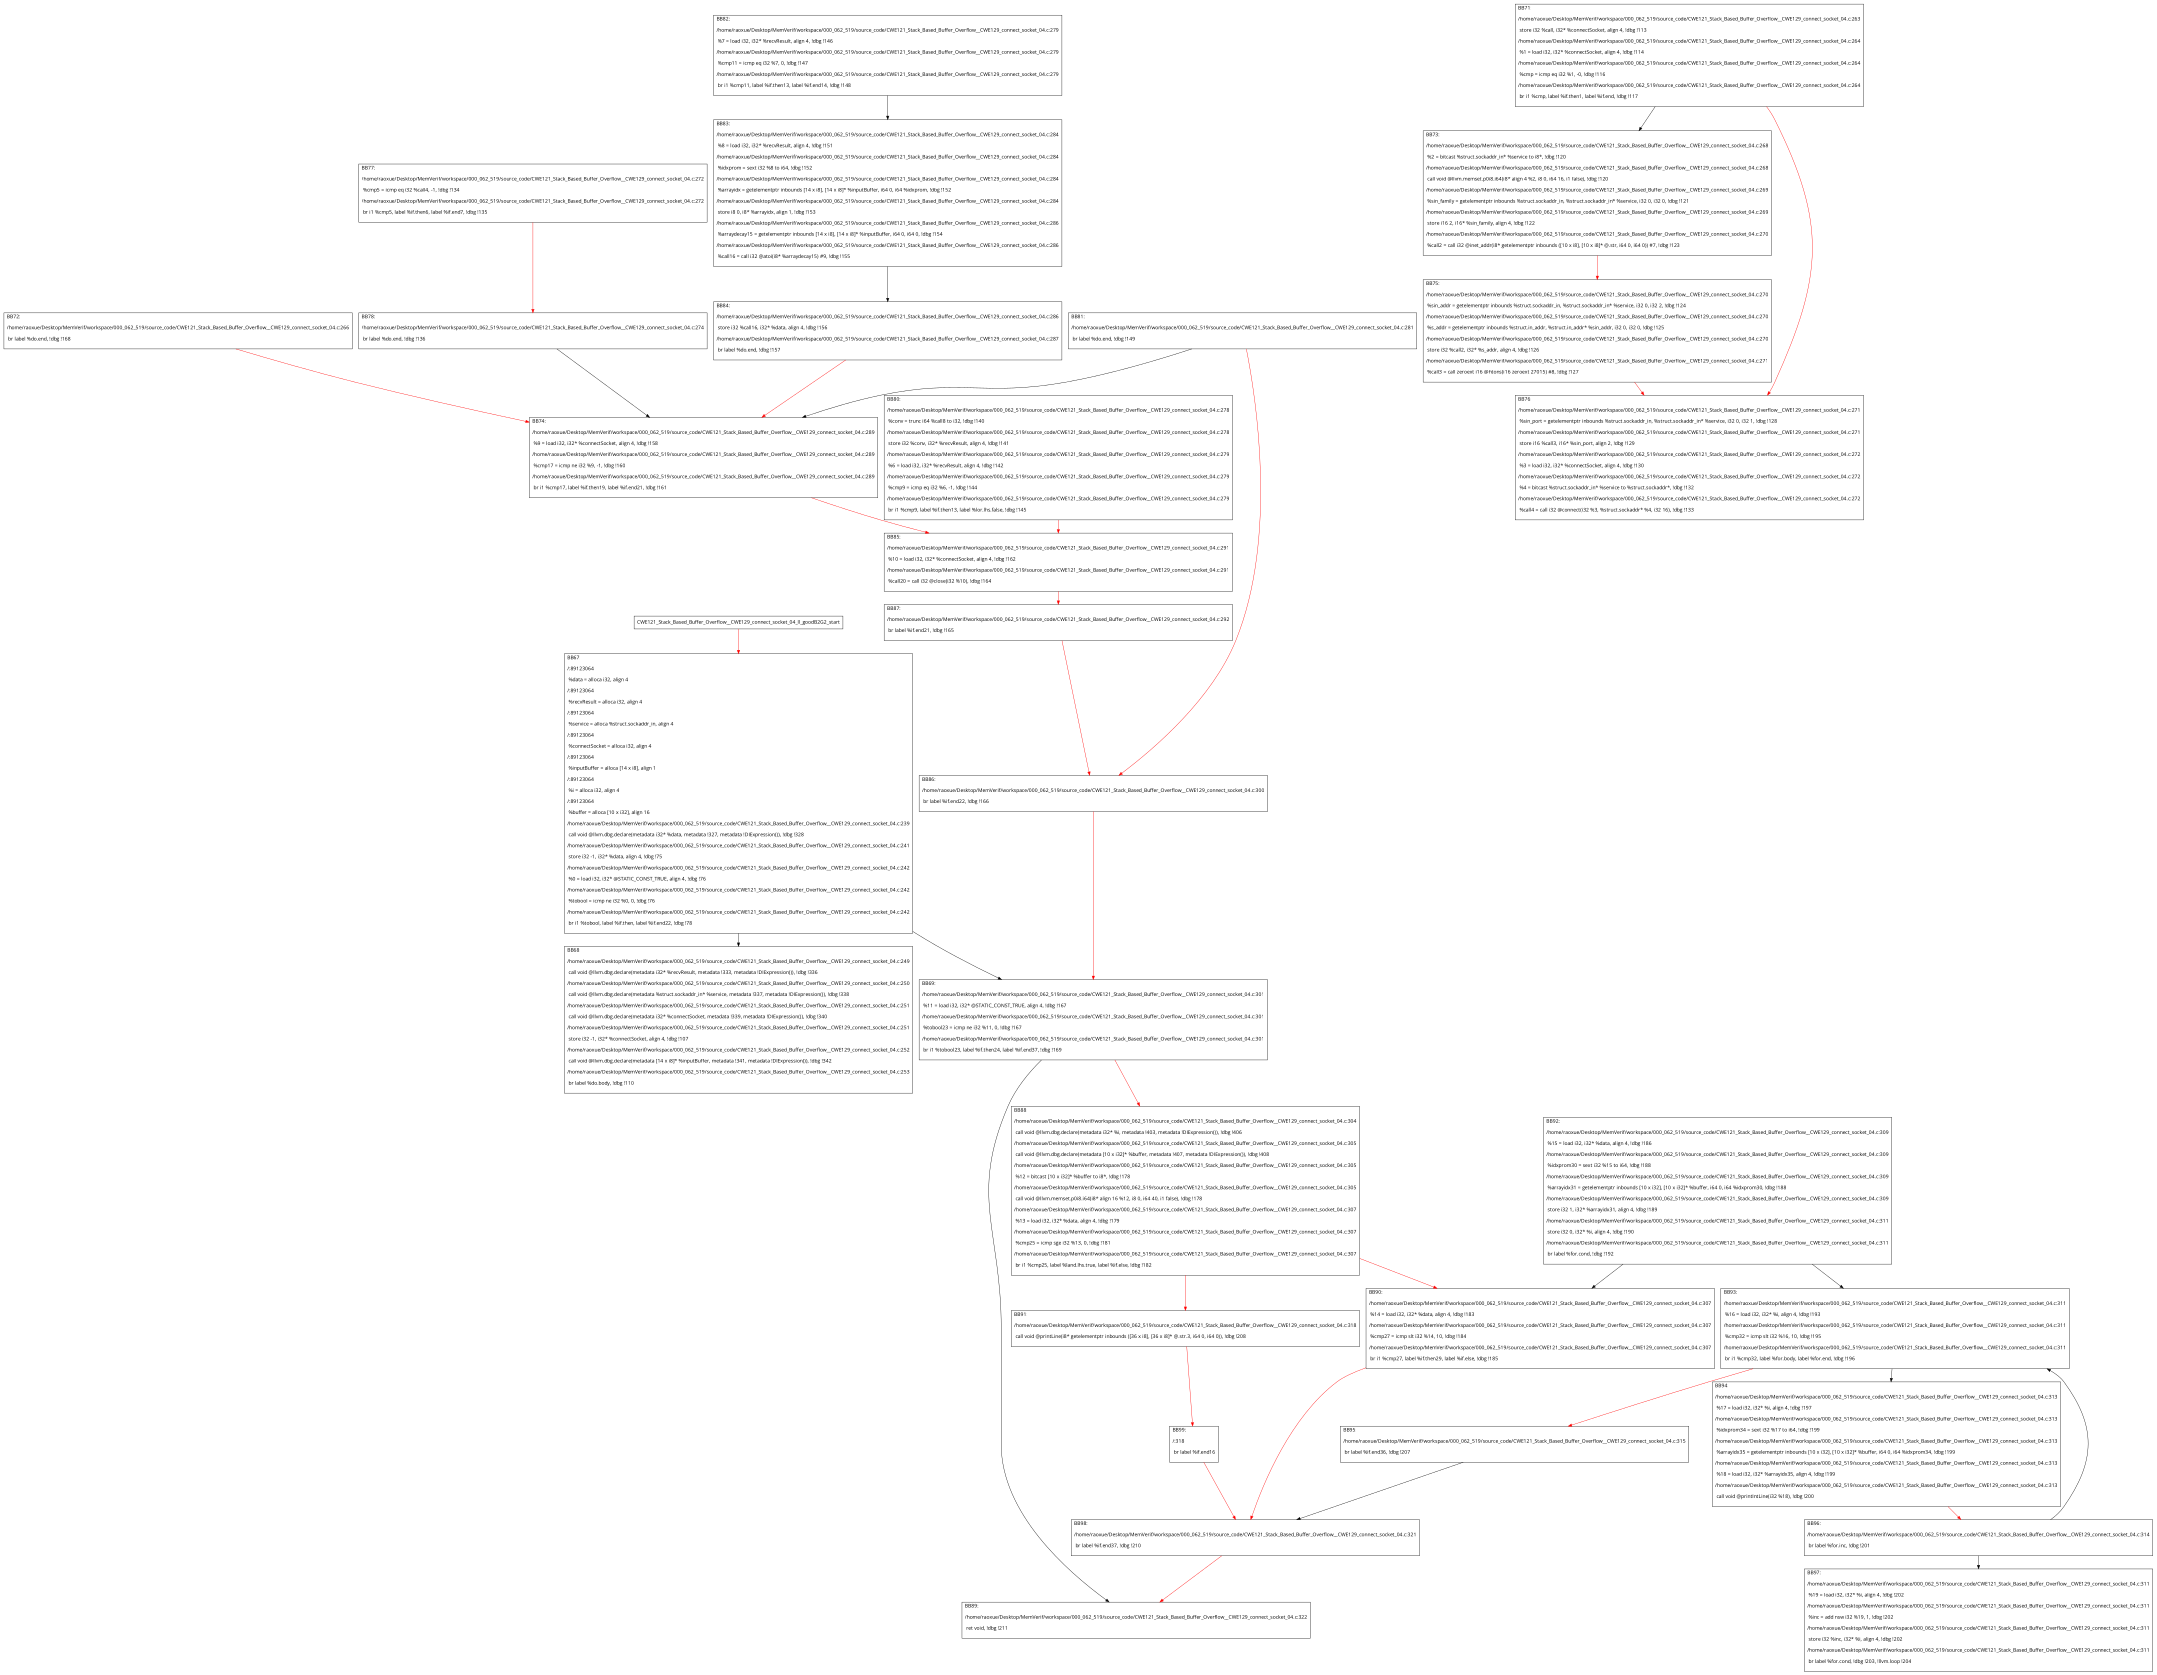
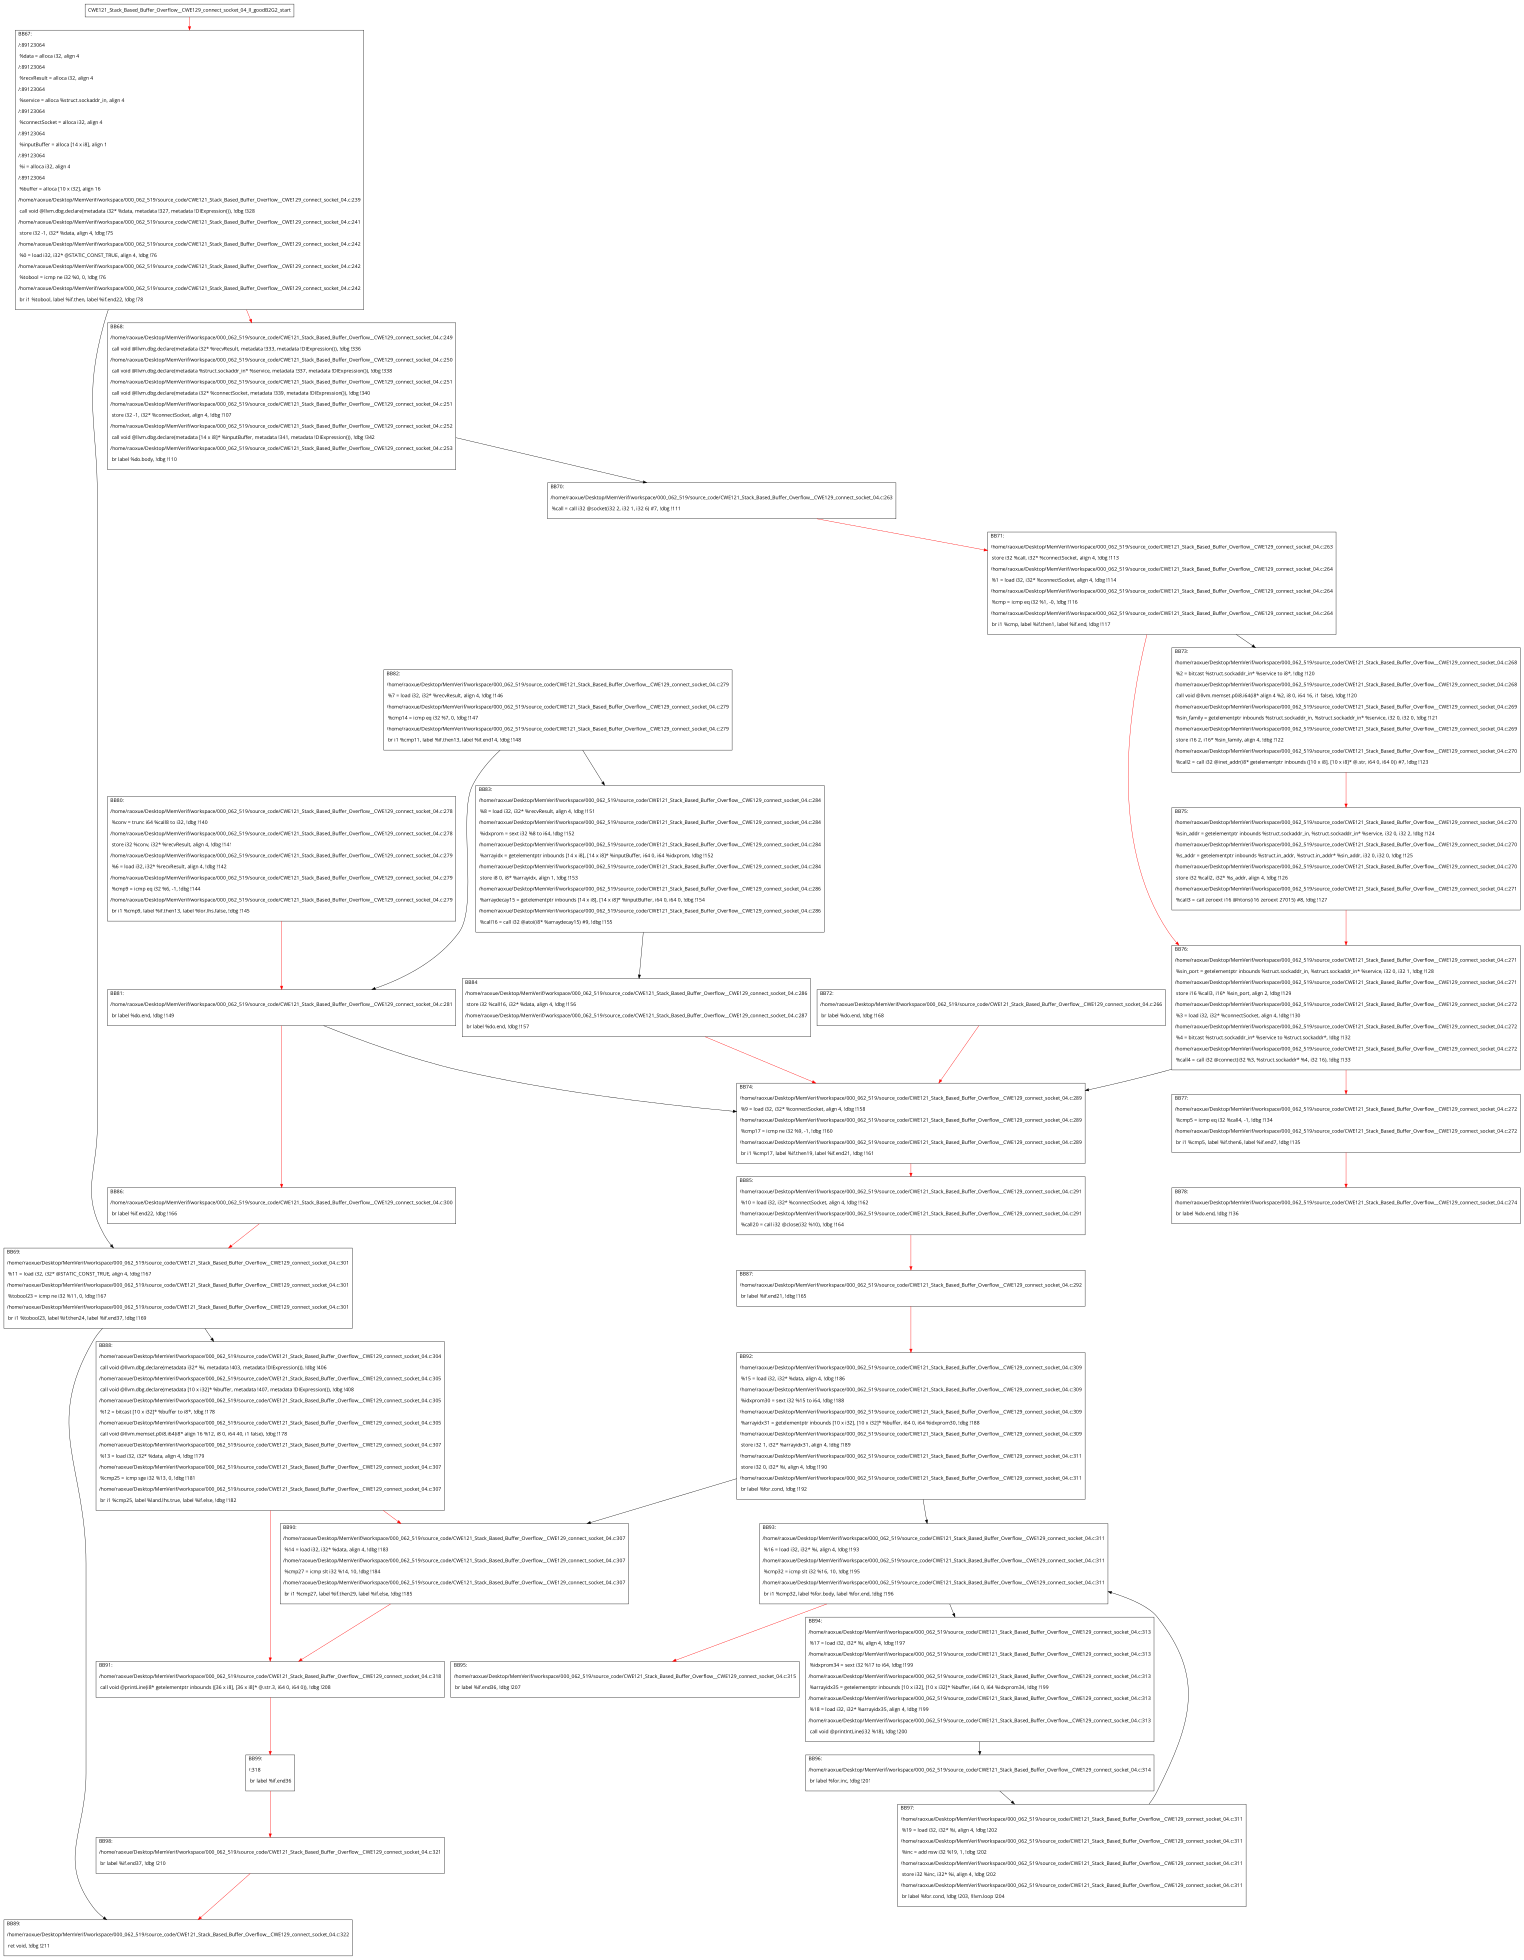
(762, 63) -> (432, 718)
(602, 382) -> (1130, 1080)
none -> (722, 501)
(1058, 525) -> (282, 954)
(1075, 706) -> (911, 1328)
none -> (468, 888)
(739, 938) -> (248, 315)
none -> (1346, 1080)
(1126, 1081) -> (208, 1333)
(1294, 1429) -> (346, 1632)
(2088, 1445) -> (1188, 1685)
(1194, 1452) -> (270, 1781)
(1382, 1490) -> none
(1953, 1512) -> (980, 1746)
